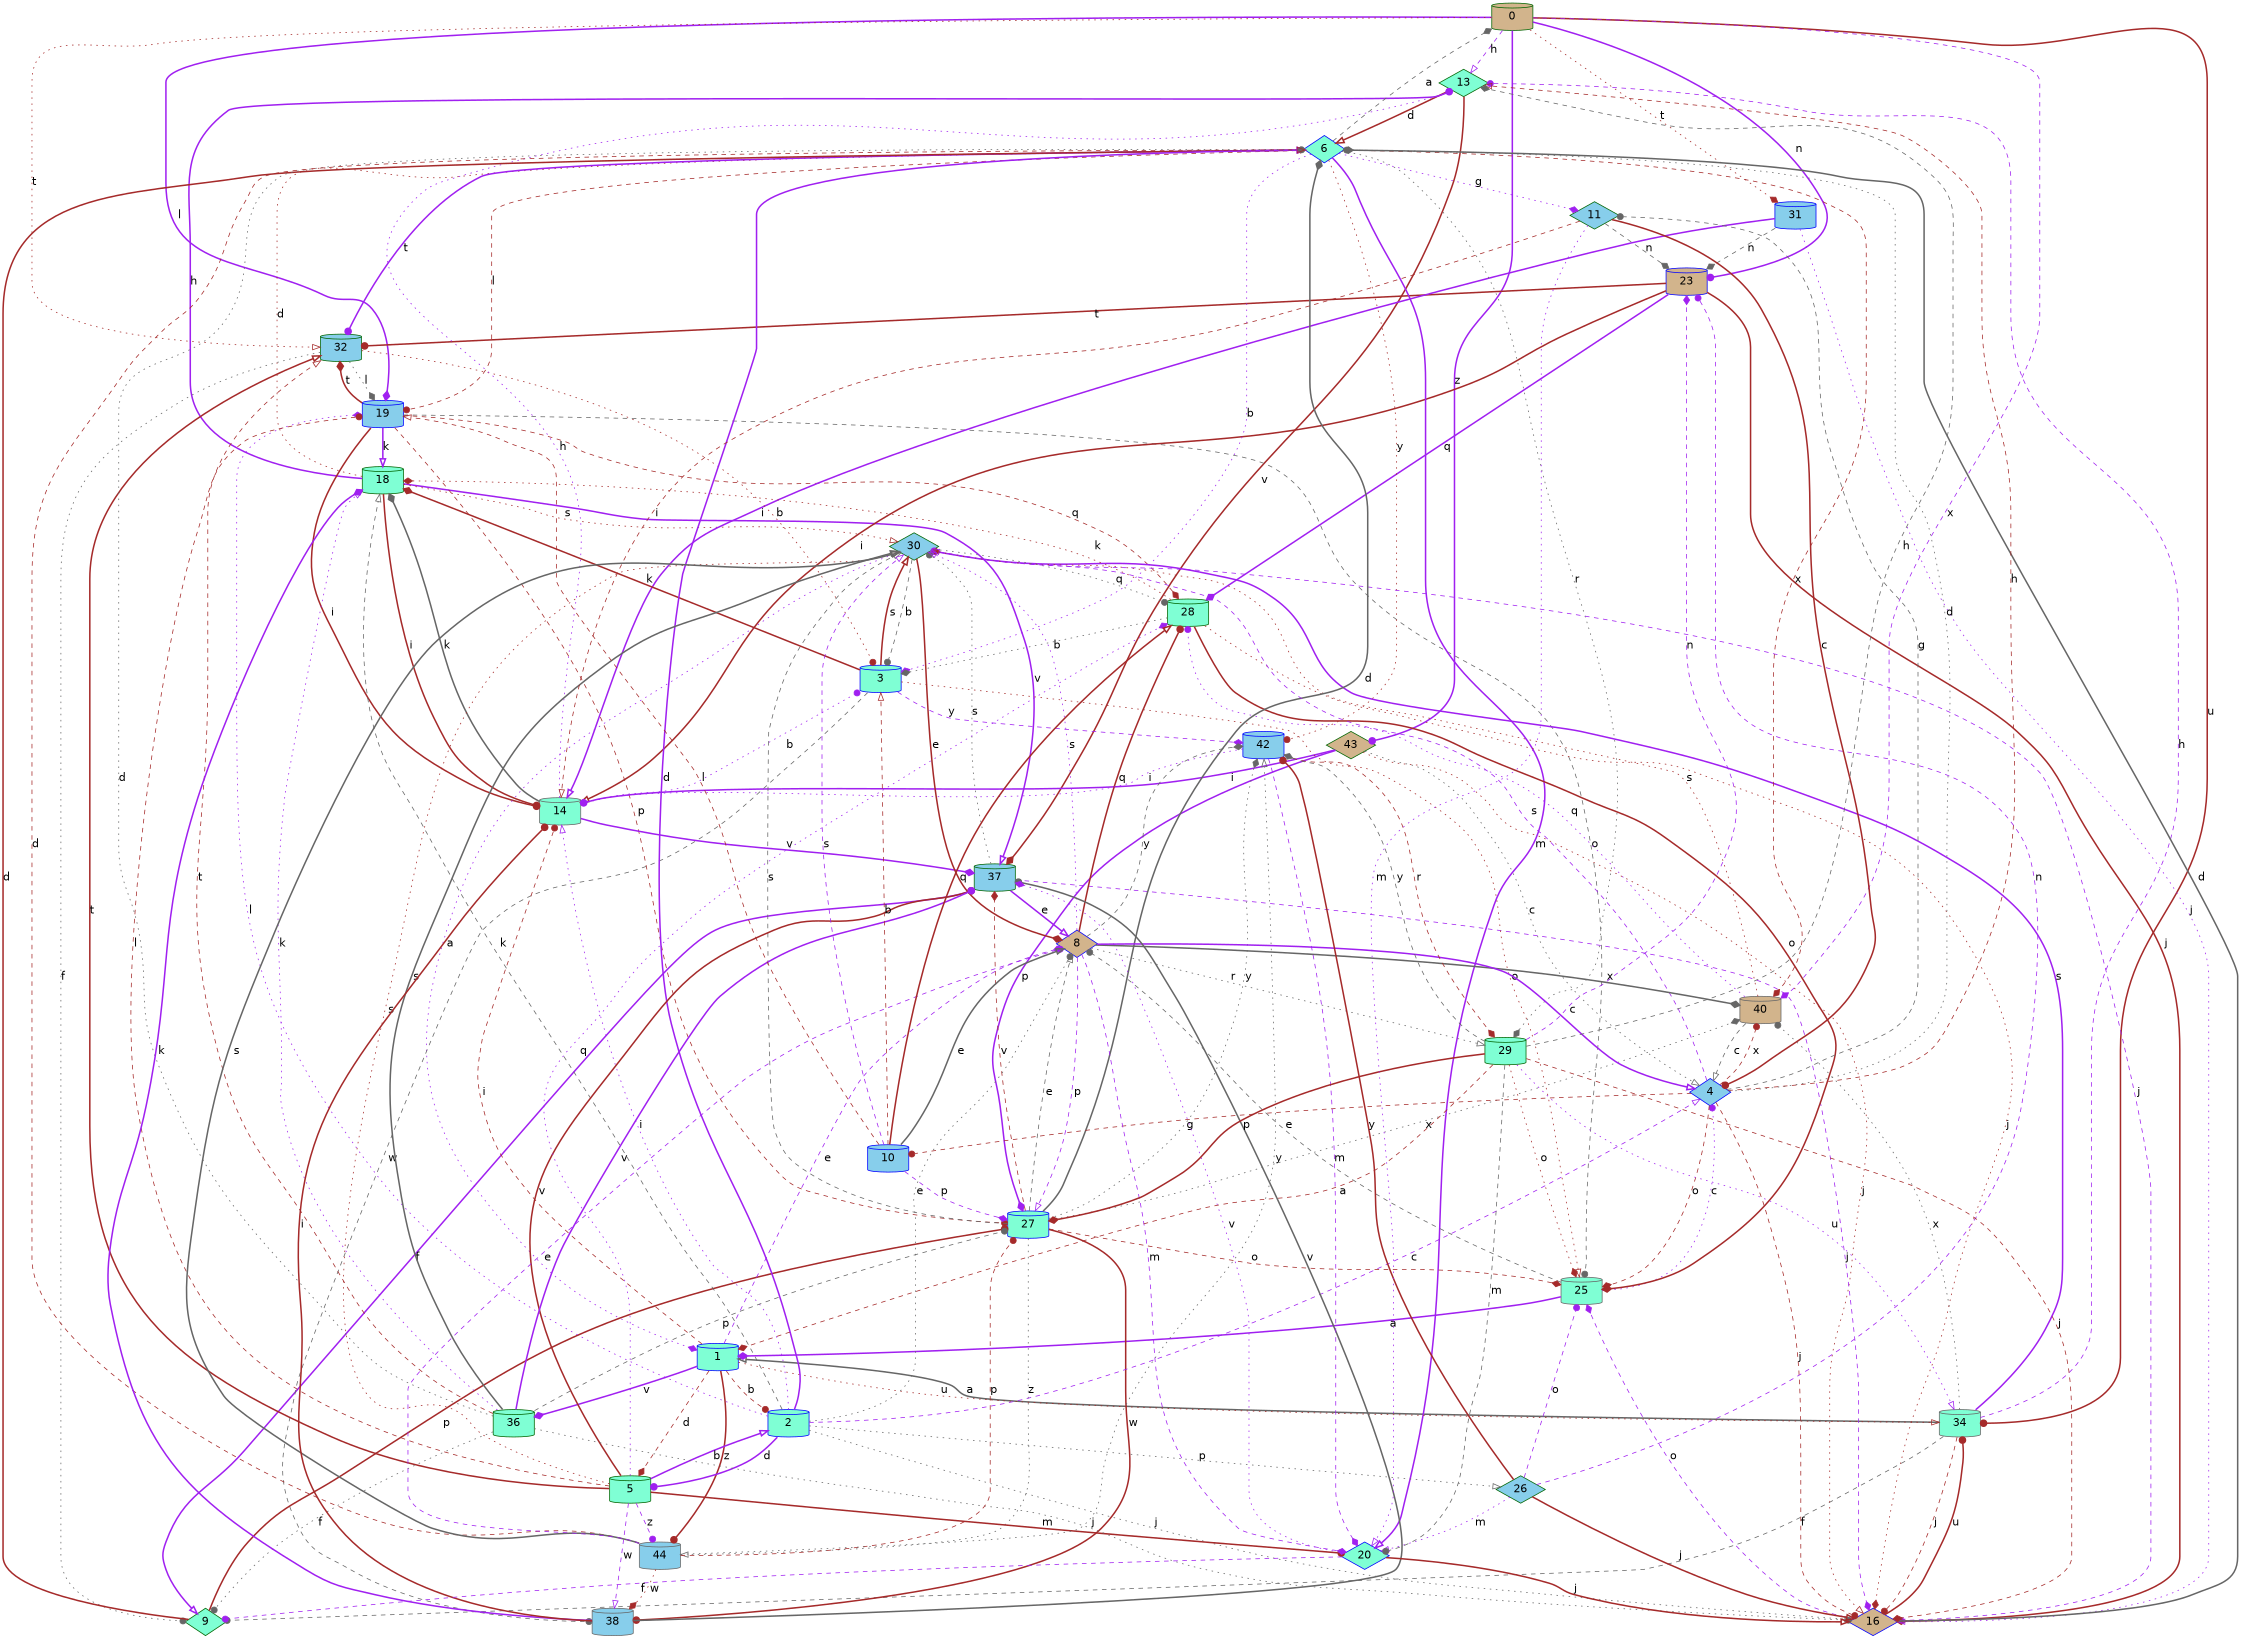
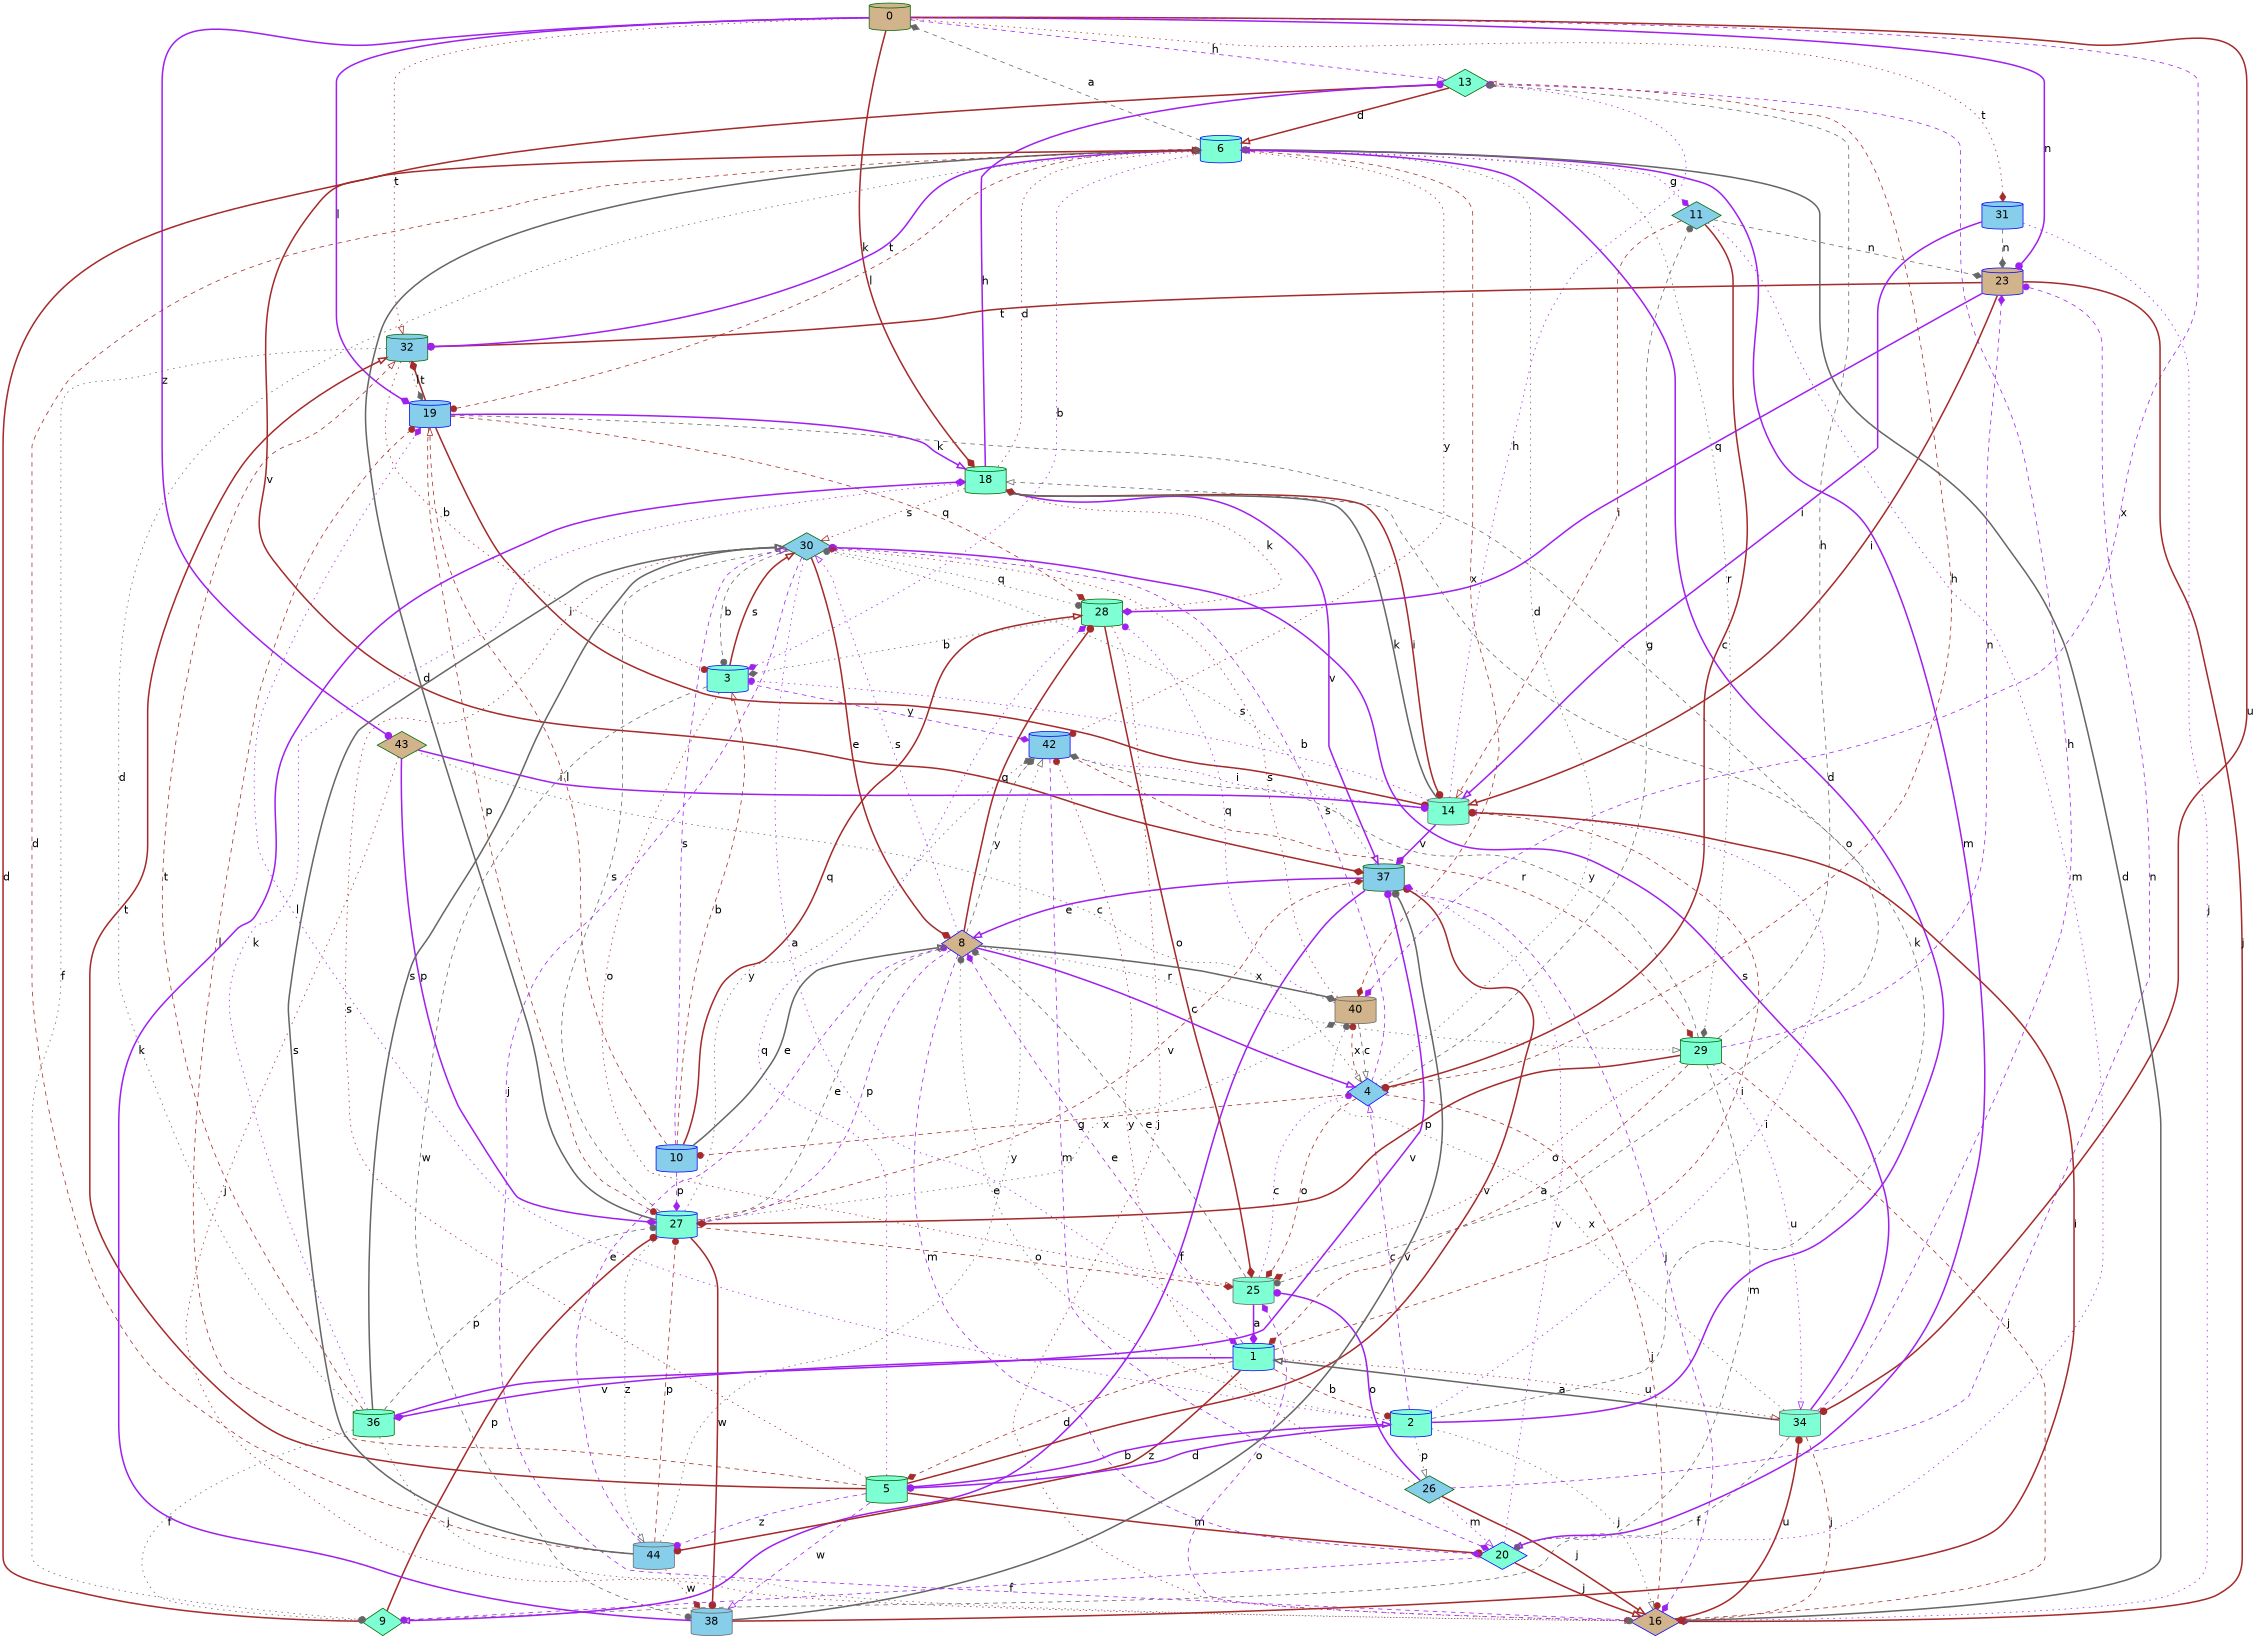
(1324, 149) -> (1221, 149)
(636, 581) -> (862, 246)
(1373, 1153) -> (1133, 1164)
(1550, 1394) -> (1368, 1376)
